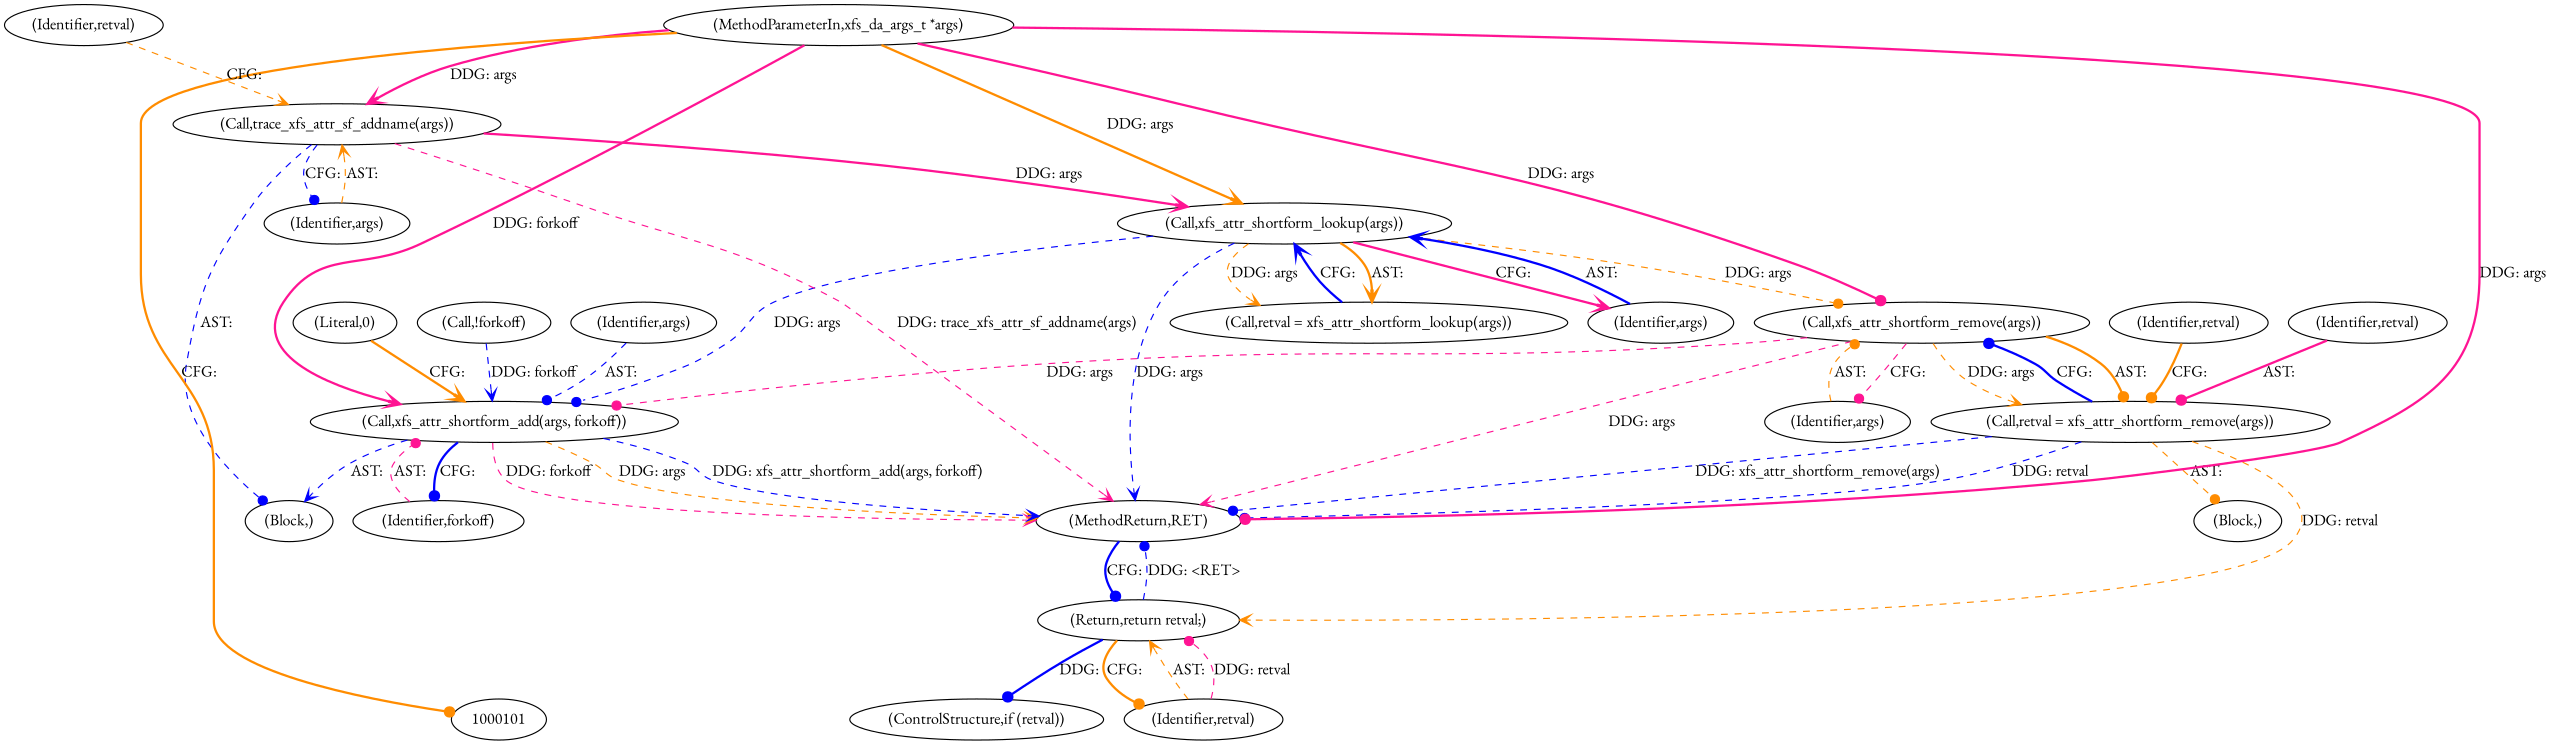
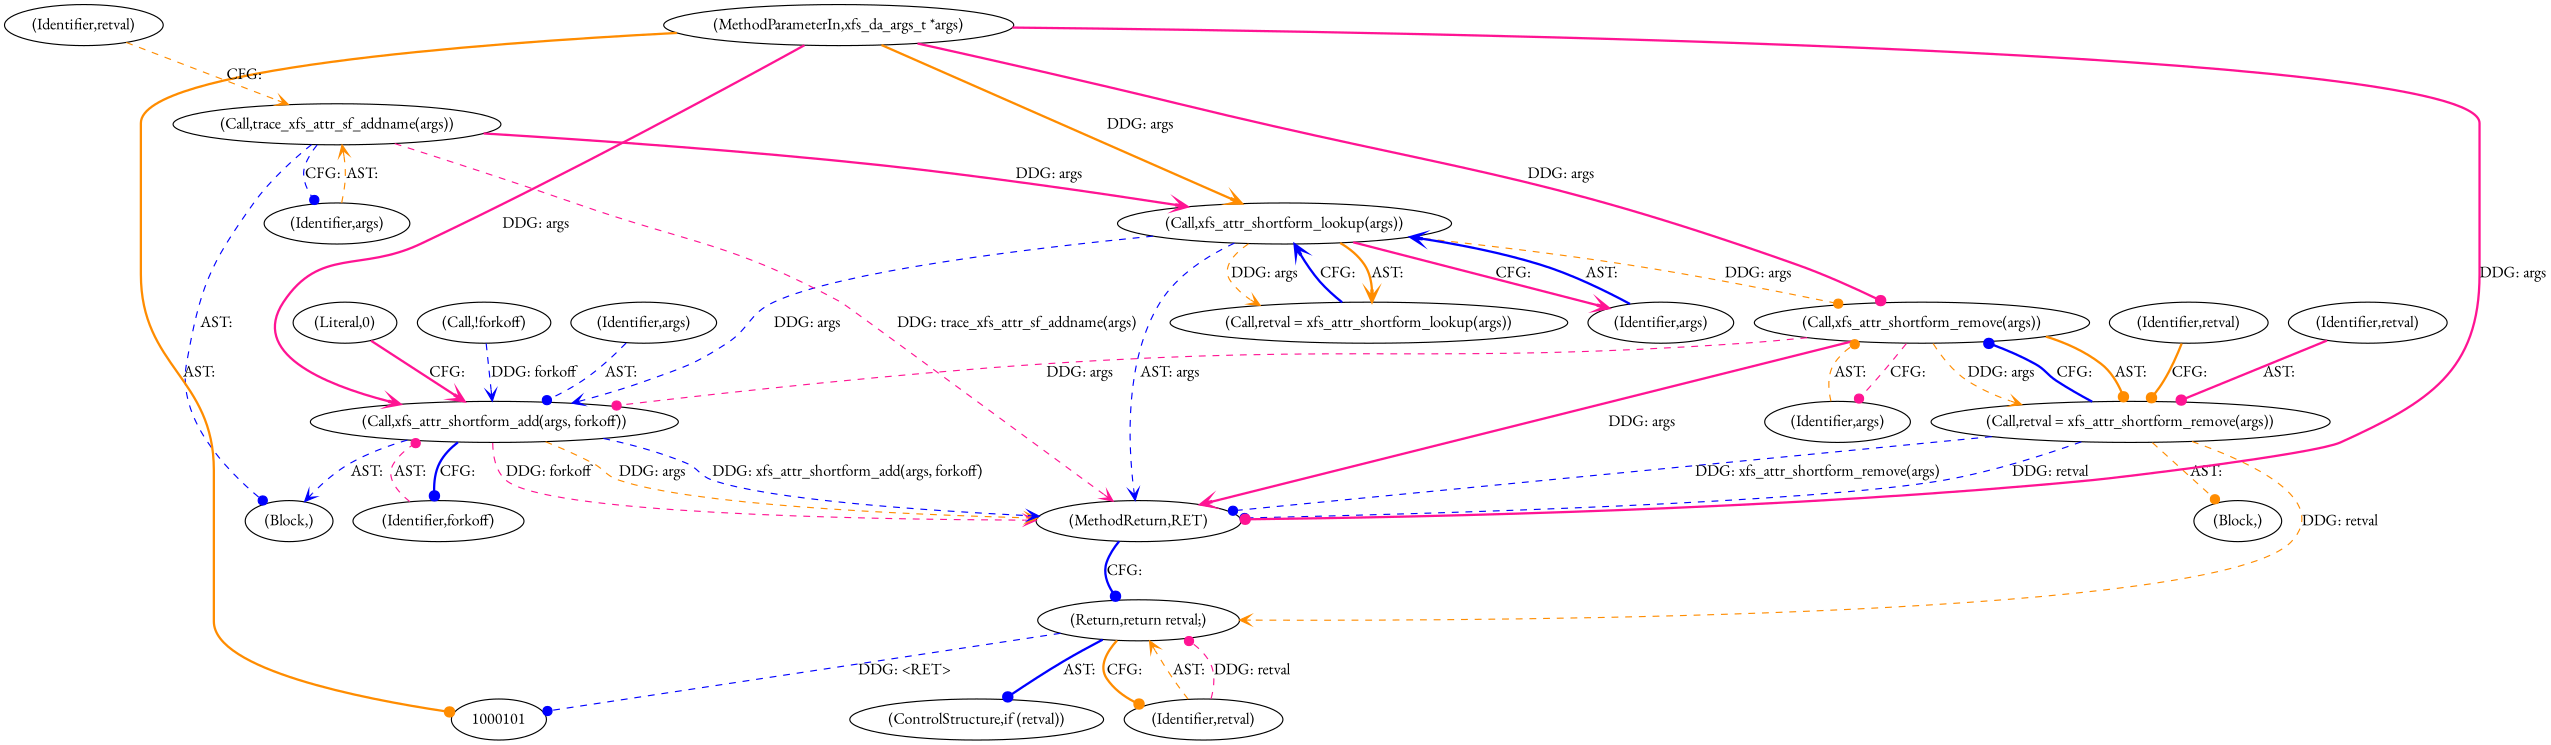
(512, 51) -> none
(536, 223) -> (536, 223)
(854, 278) -> (854, 278)
(413, 368) -> (413, 368)
(201, 372) -> (201, 372)
(1170, 372) -> (1170, 372)
(1532, 422) -> (1532, 422)
(1147, 575) -> (806, 672)
(1082, 670) -> (1082, 670)
